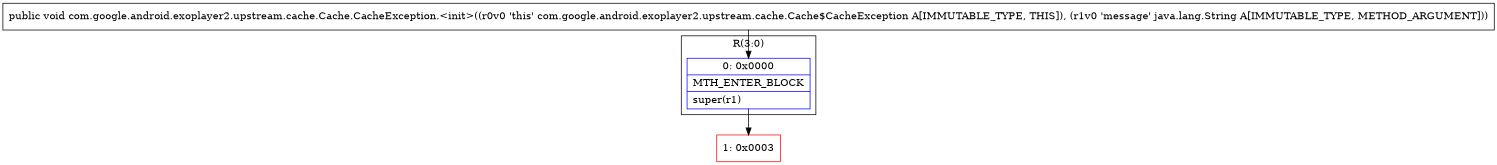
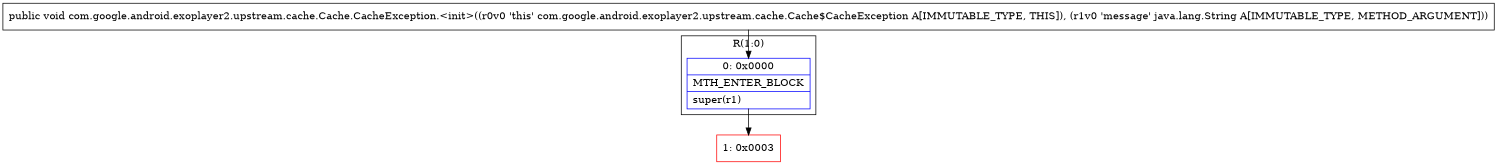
(749, 44) -> (749, 44)
